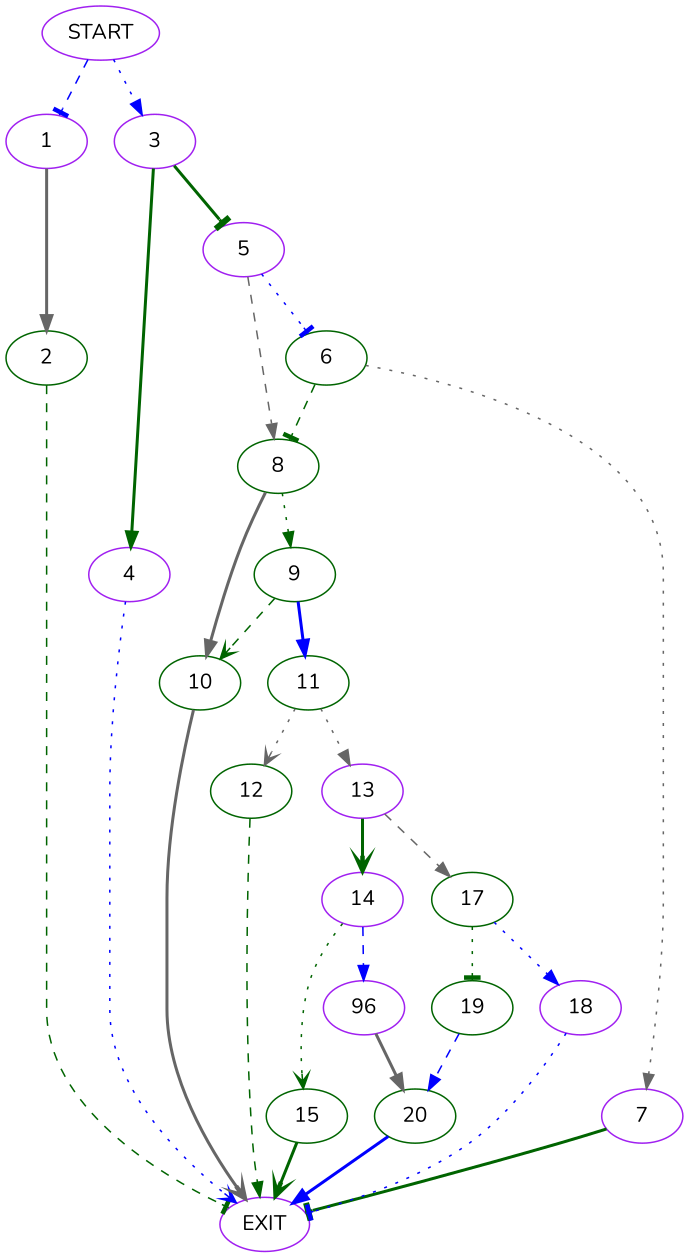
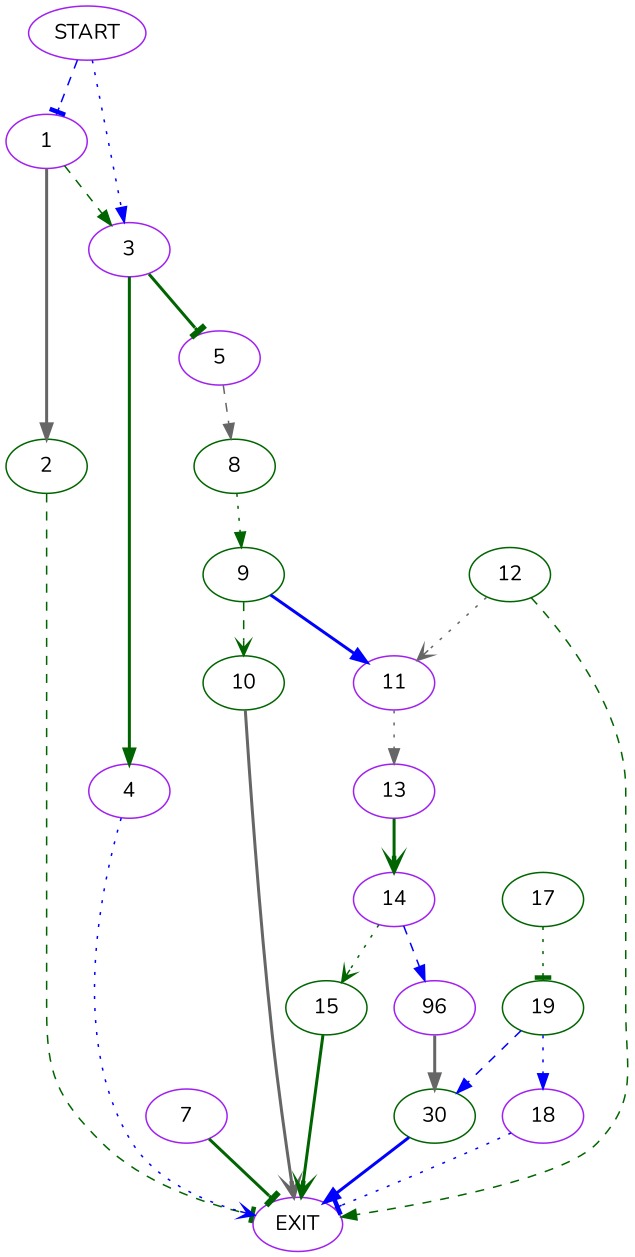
none -> (83, 190)
(326, 358) -> none
(234, 565) -> none
(308, 683) -> (394, 683)
(283, 730) -> (458, 624)
(412, 840) -> none
(521, 948) -> (543, 1055)
(415, 1116) -> (435, 1116)
